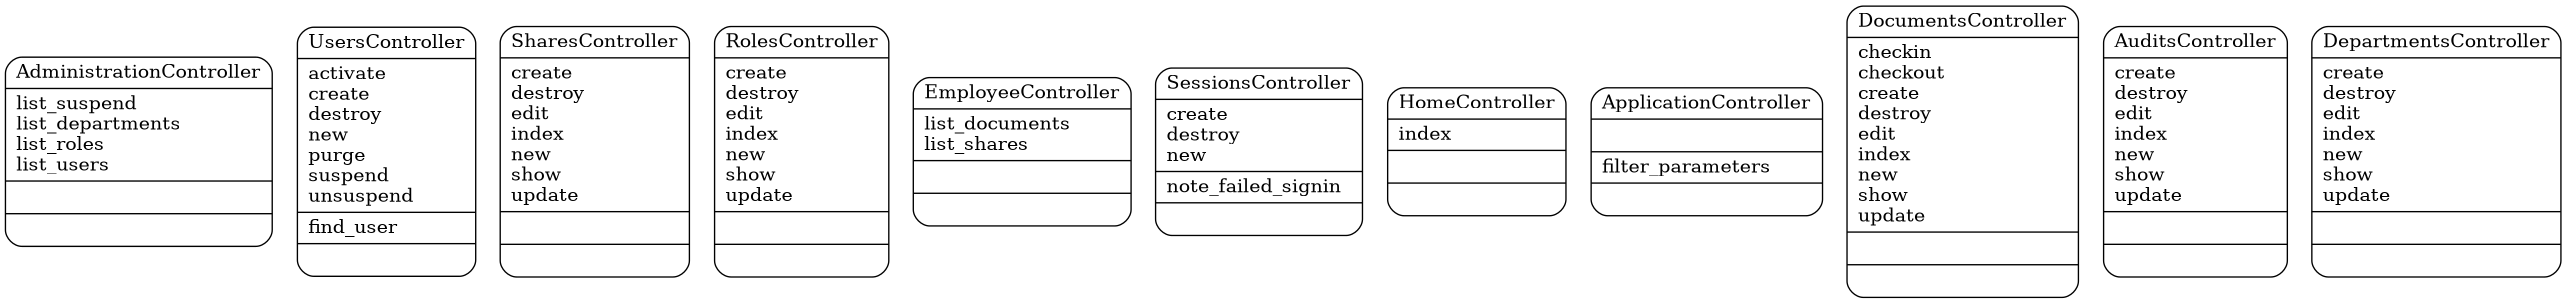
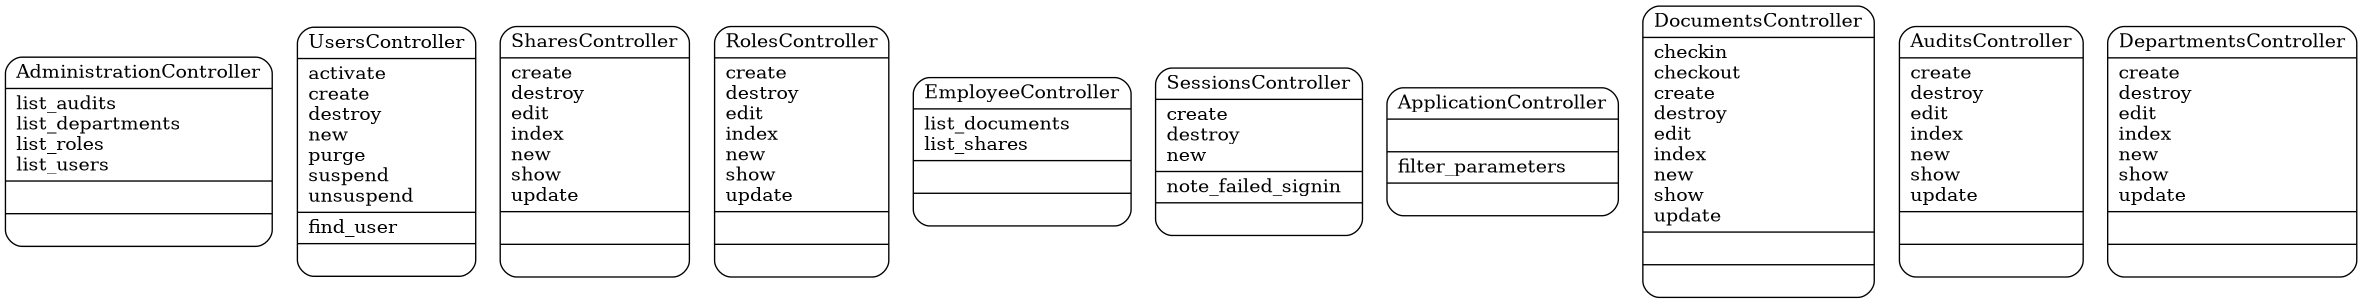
(77, 103) -> (67, 103)
(1477, 152) -> none
